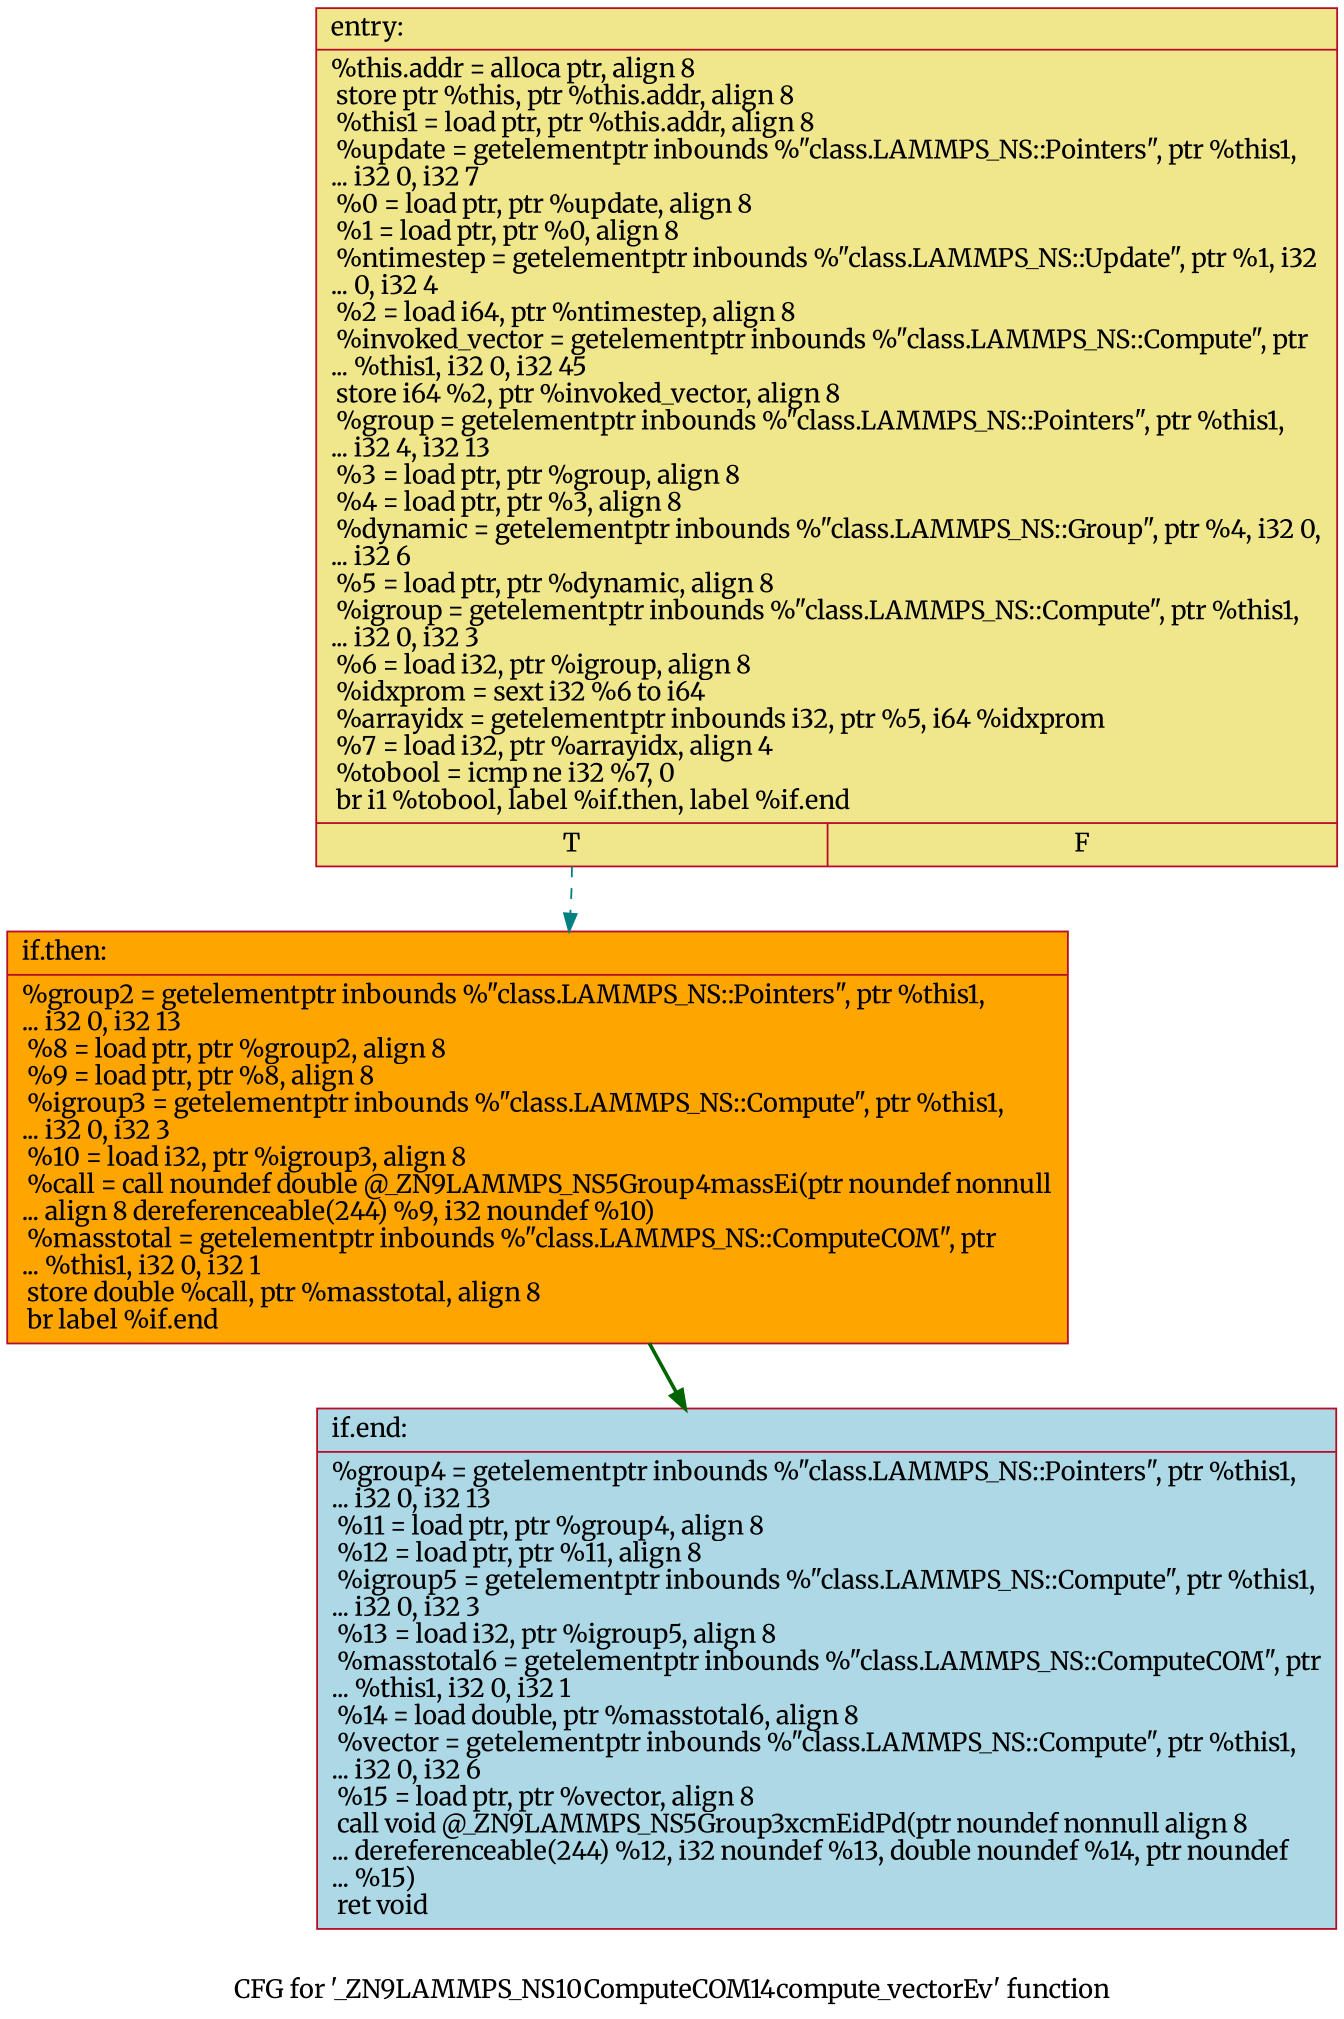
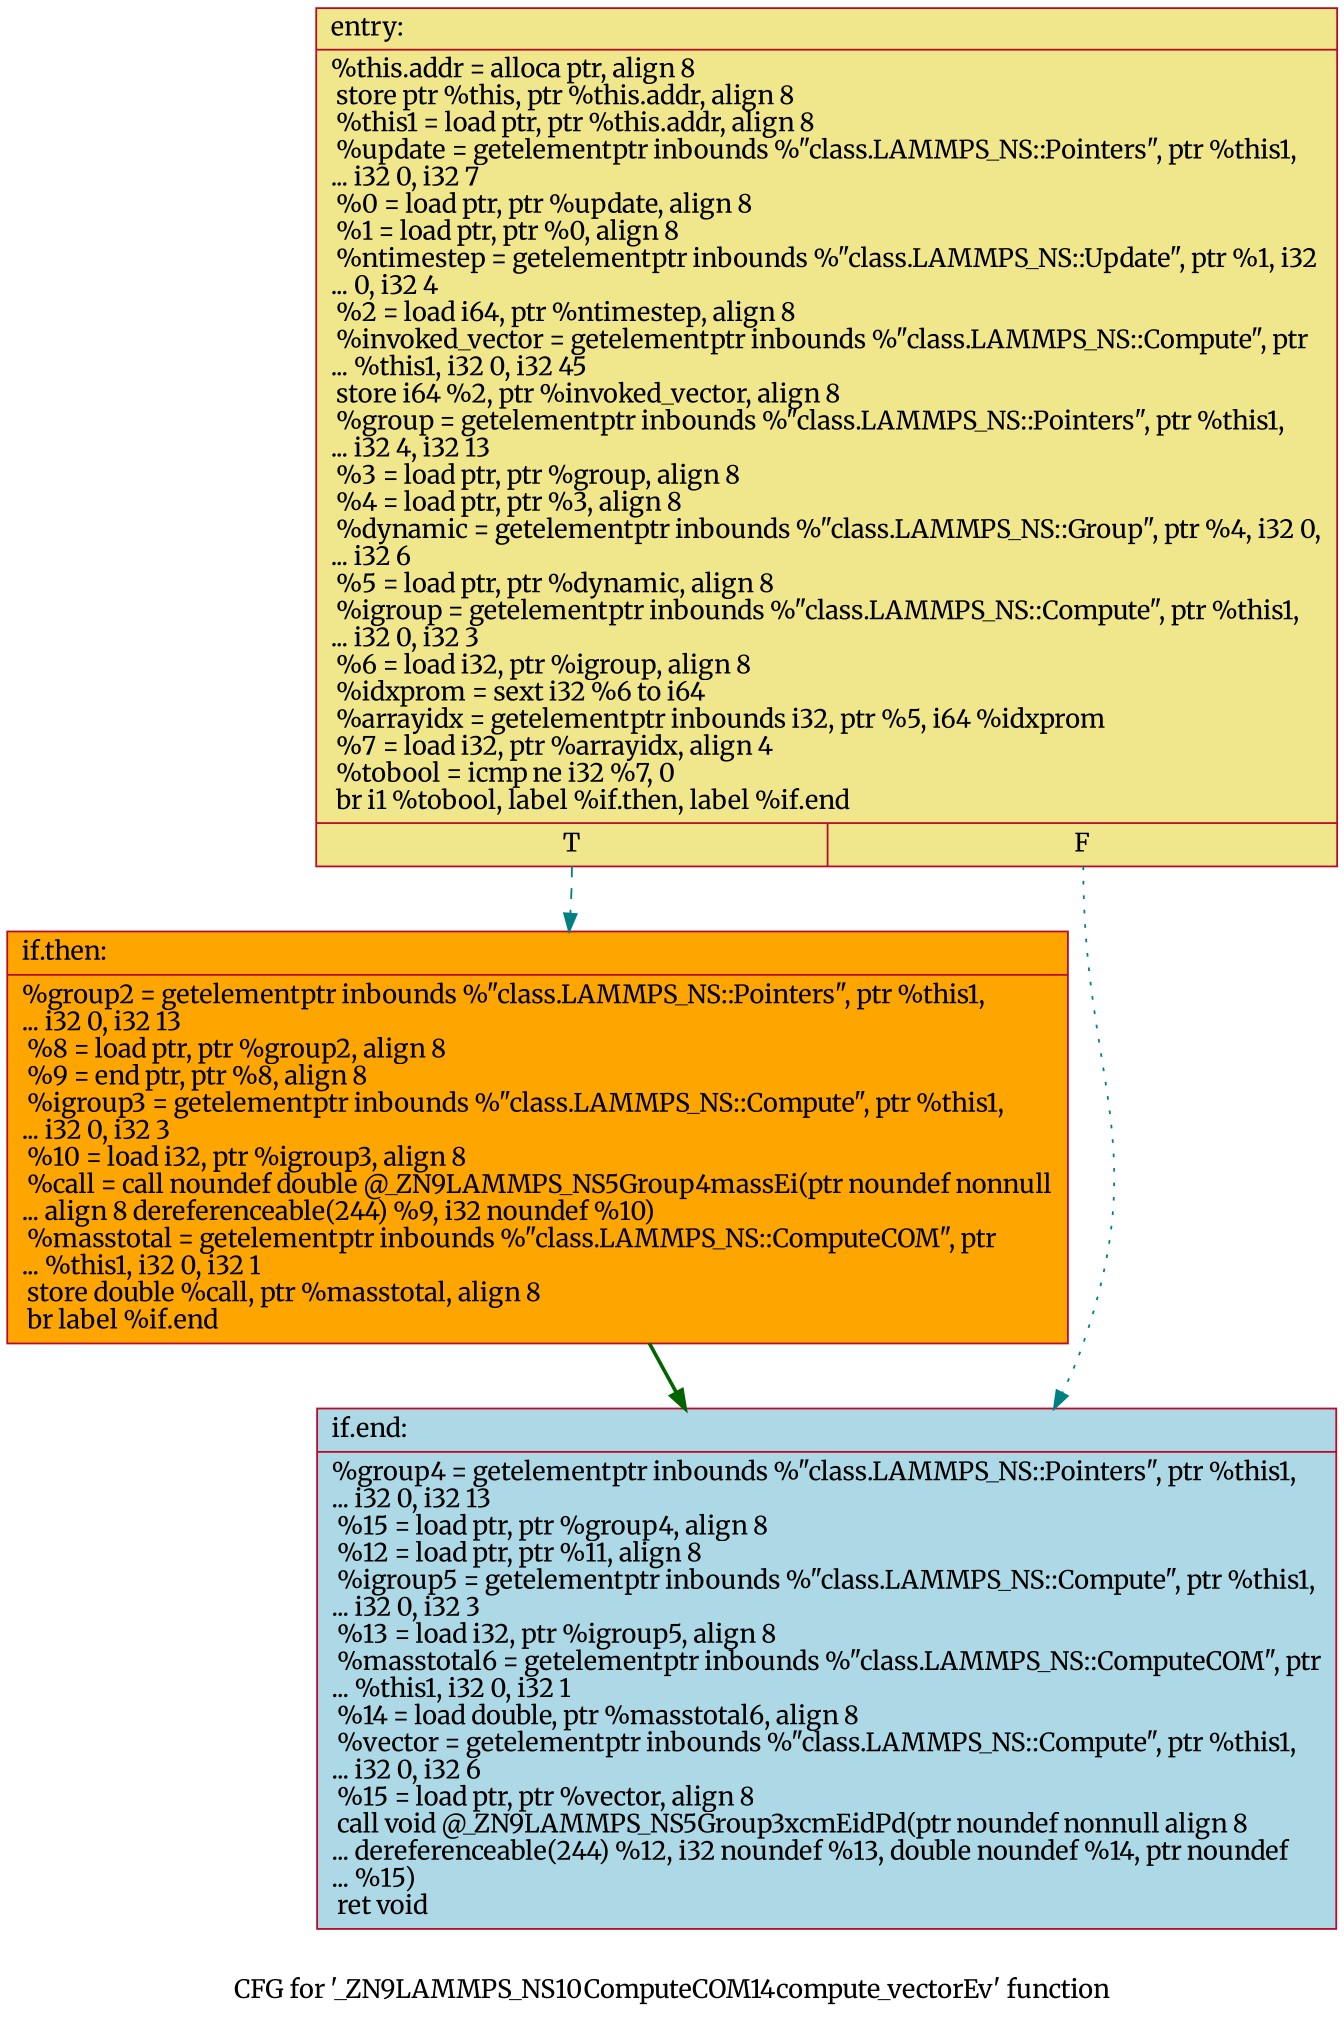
(199, 1077) -> (195, 1077)
none -> (1111, 1133)
(548, 1527) -> (550, 1527)
